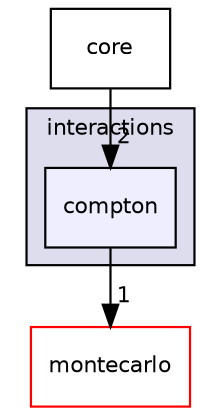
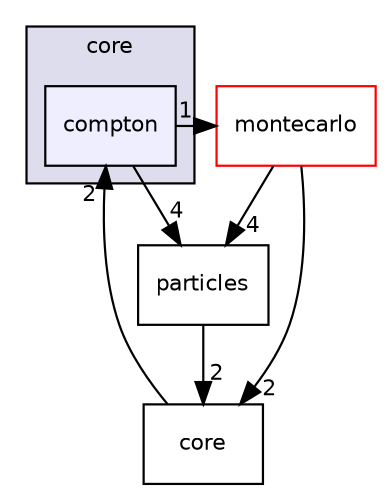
(110, 129) -> (110, 48)
none -> (300, 282)
none -> (203, 285)
